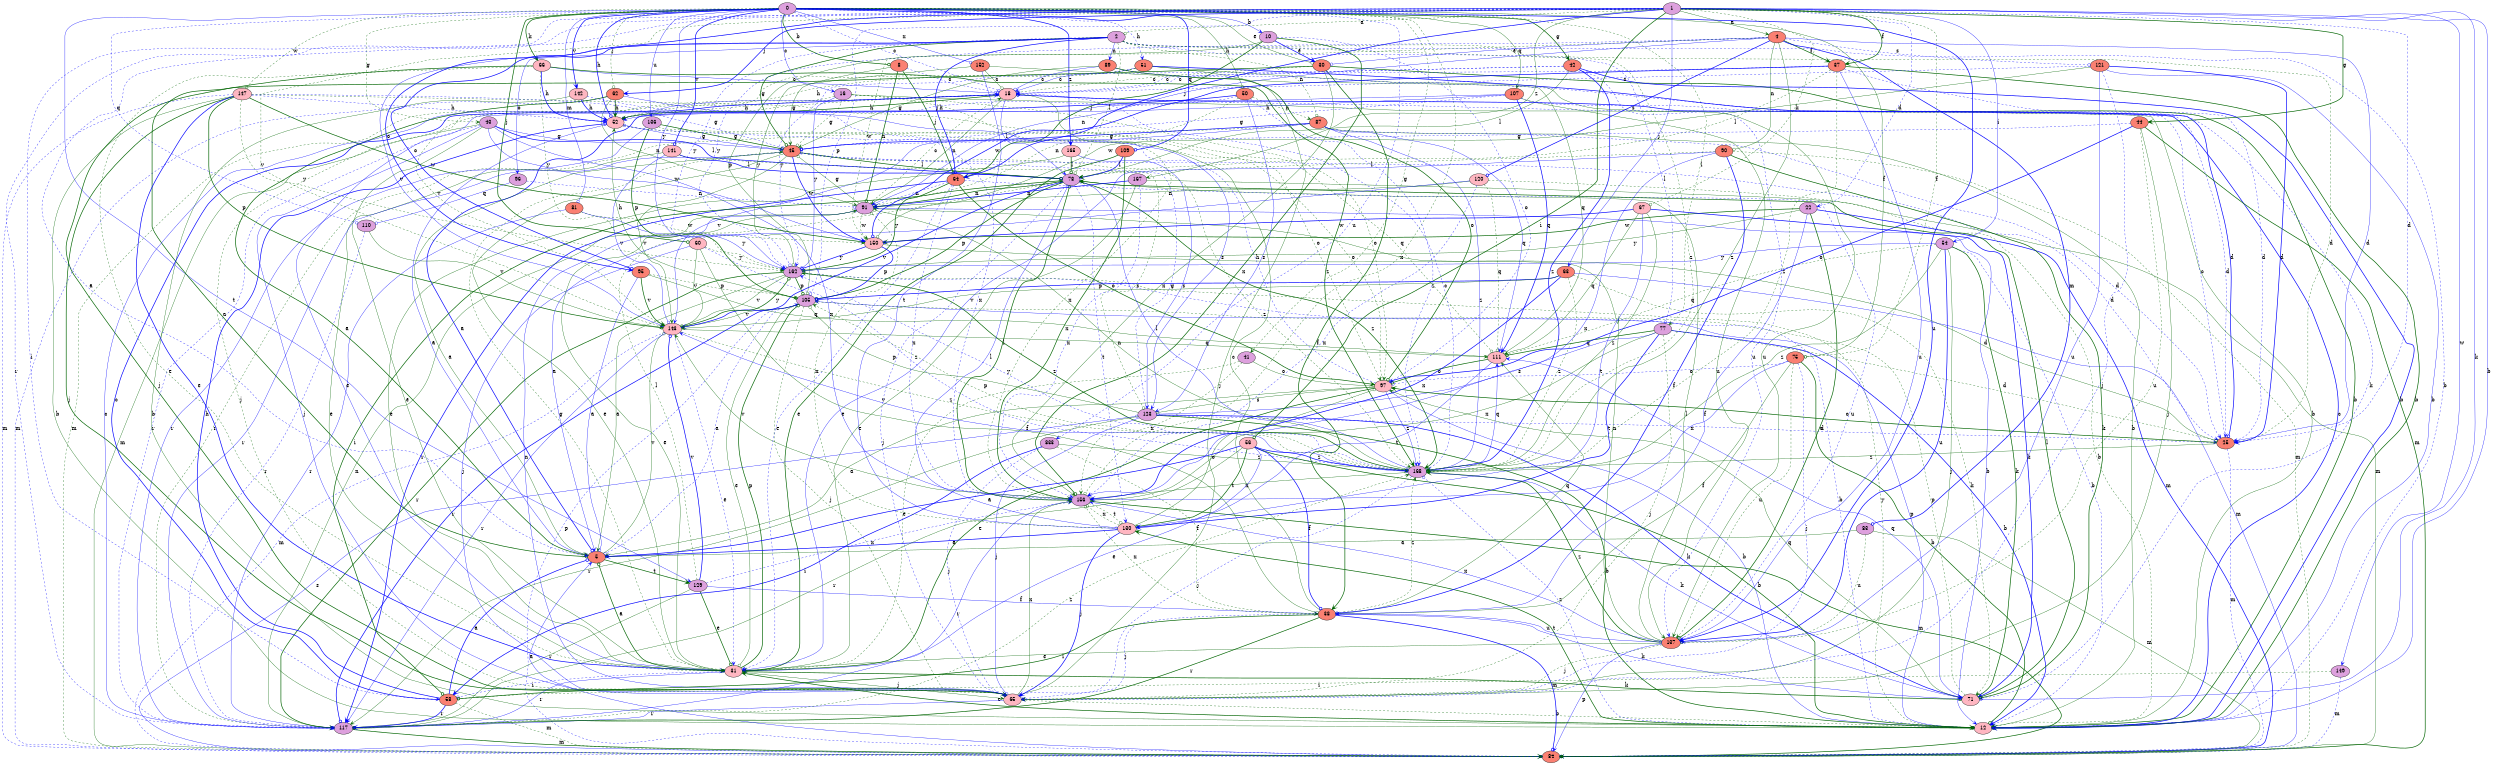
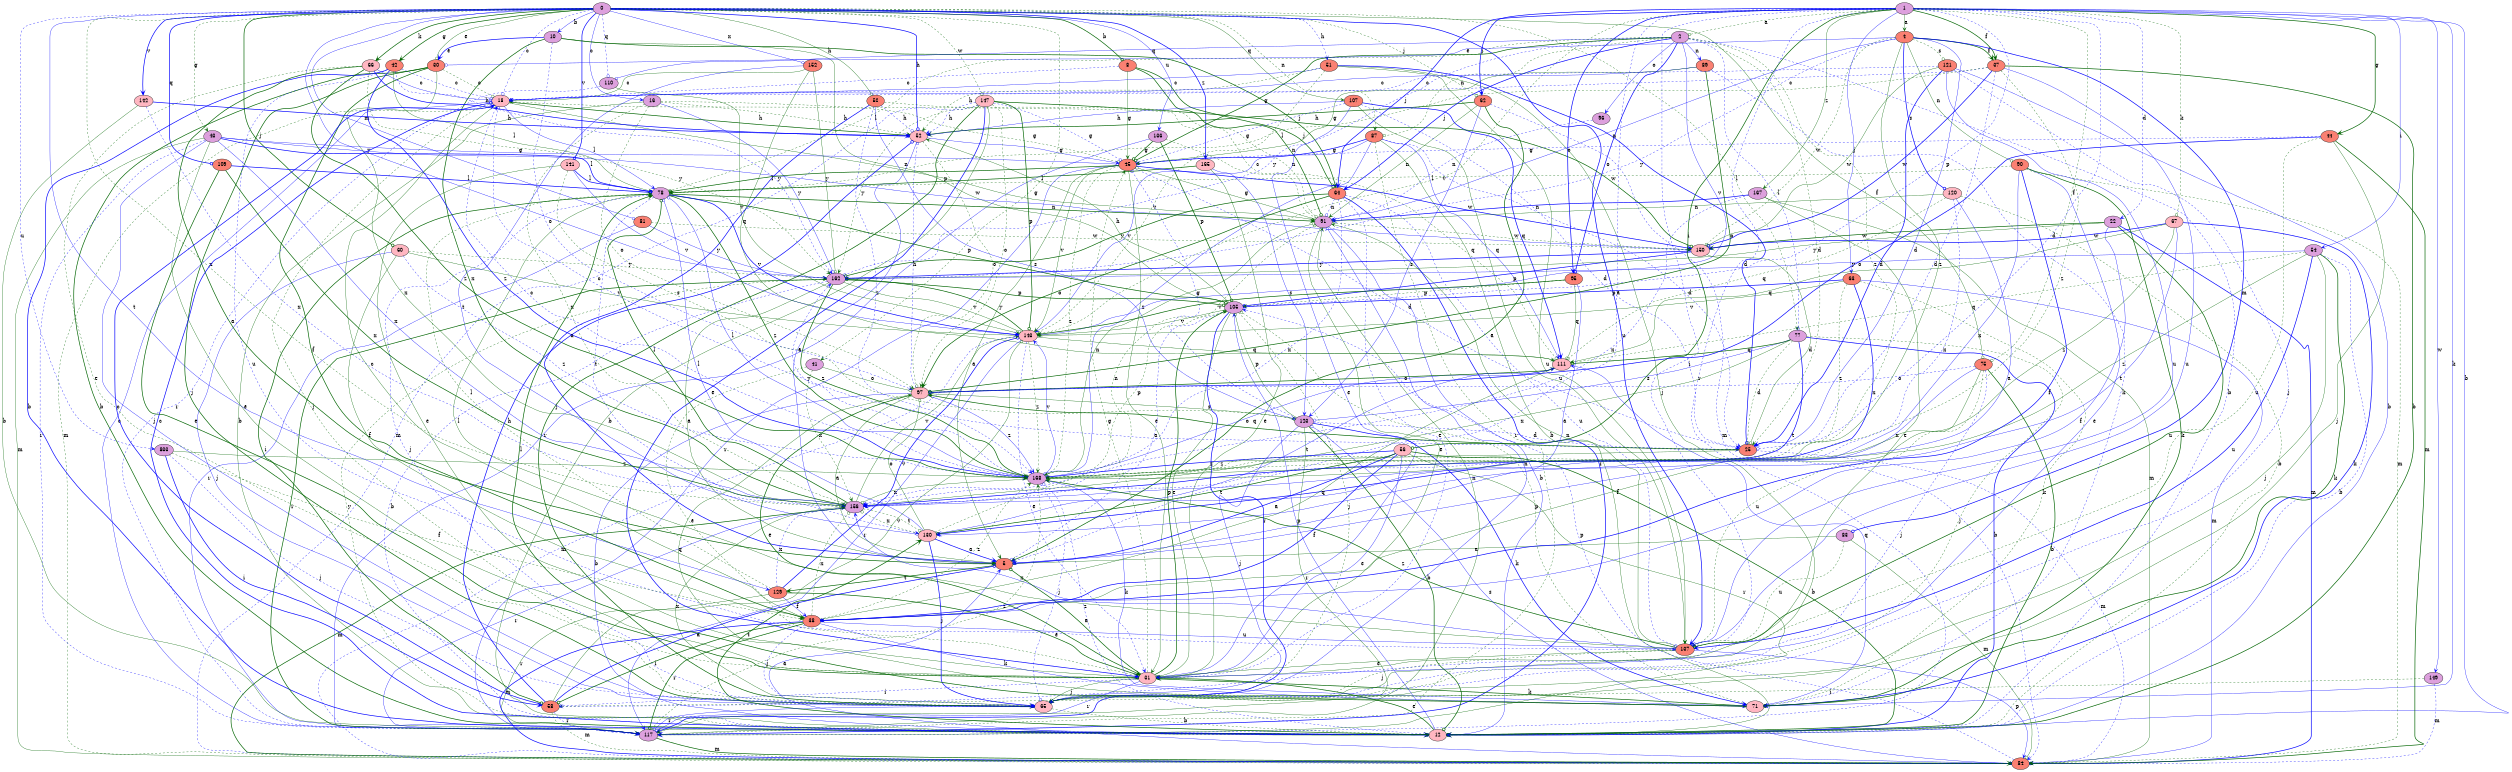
(1891, 53) -> (1929, 46)
(973, 58) -> (1496, 84)
(1280, 108) -> (1221, 23)
(968, 166) -> (438, 399)
(451, 202) -> (1144, 49)
(652, 450) -> (812, 582)
(513, 457) -> (1285, 650)
(698, 586) -> (778, 593)
(404, 724) -> (592, 730)
